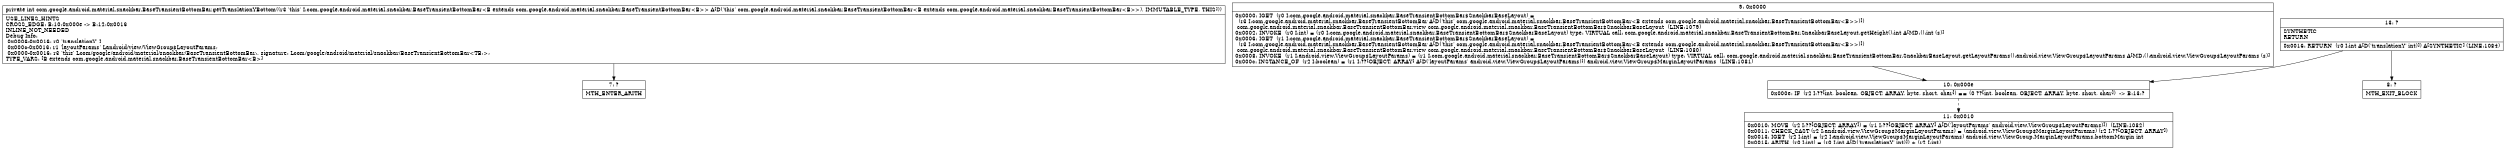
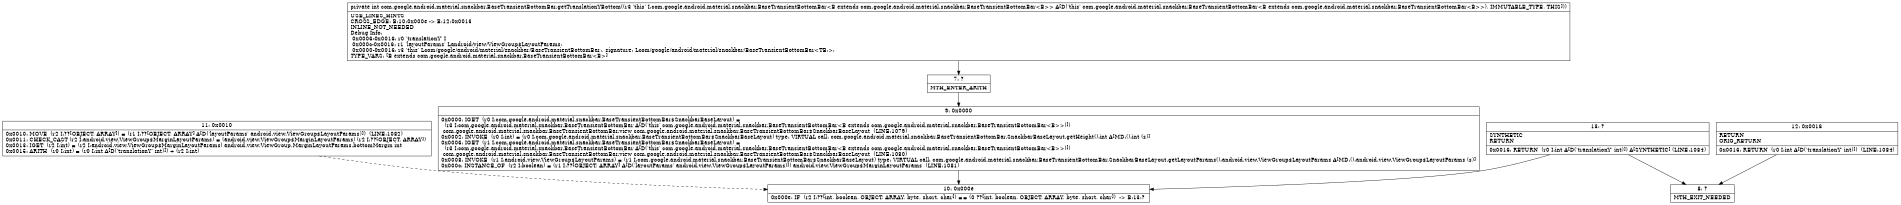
(2392, 94) -> (1702, 198)
none -> (959, 98)
(1959, 103) -> (541, 179)
none -> (1807, 139)
